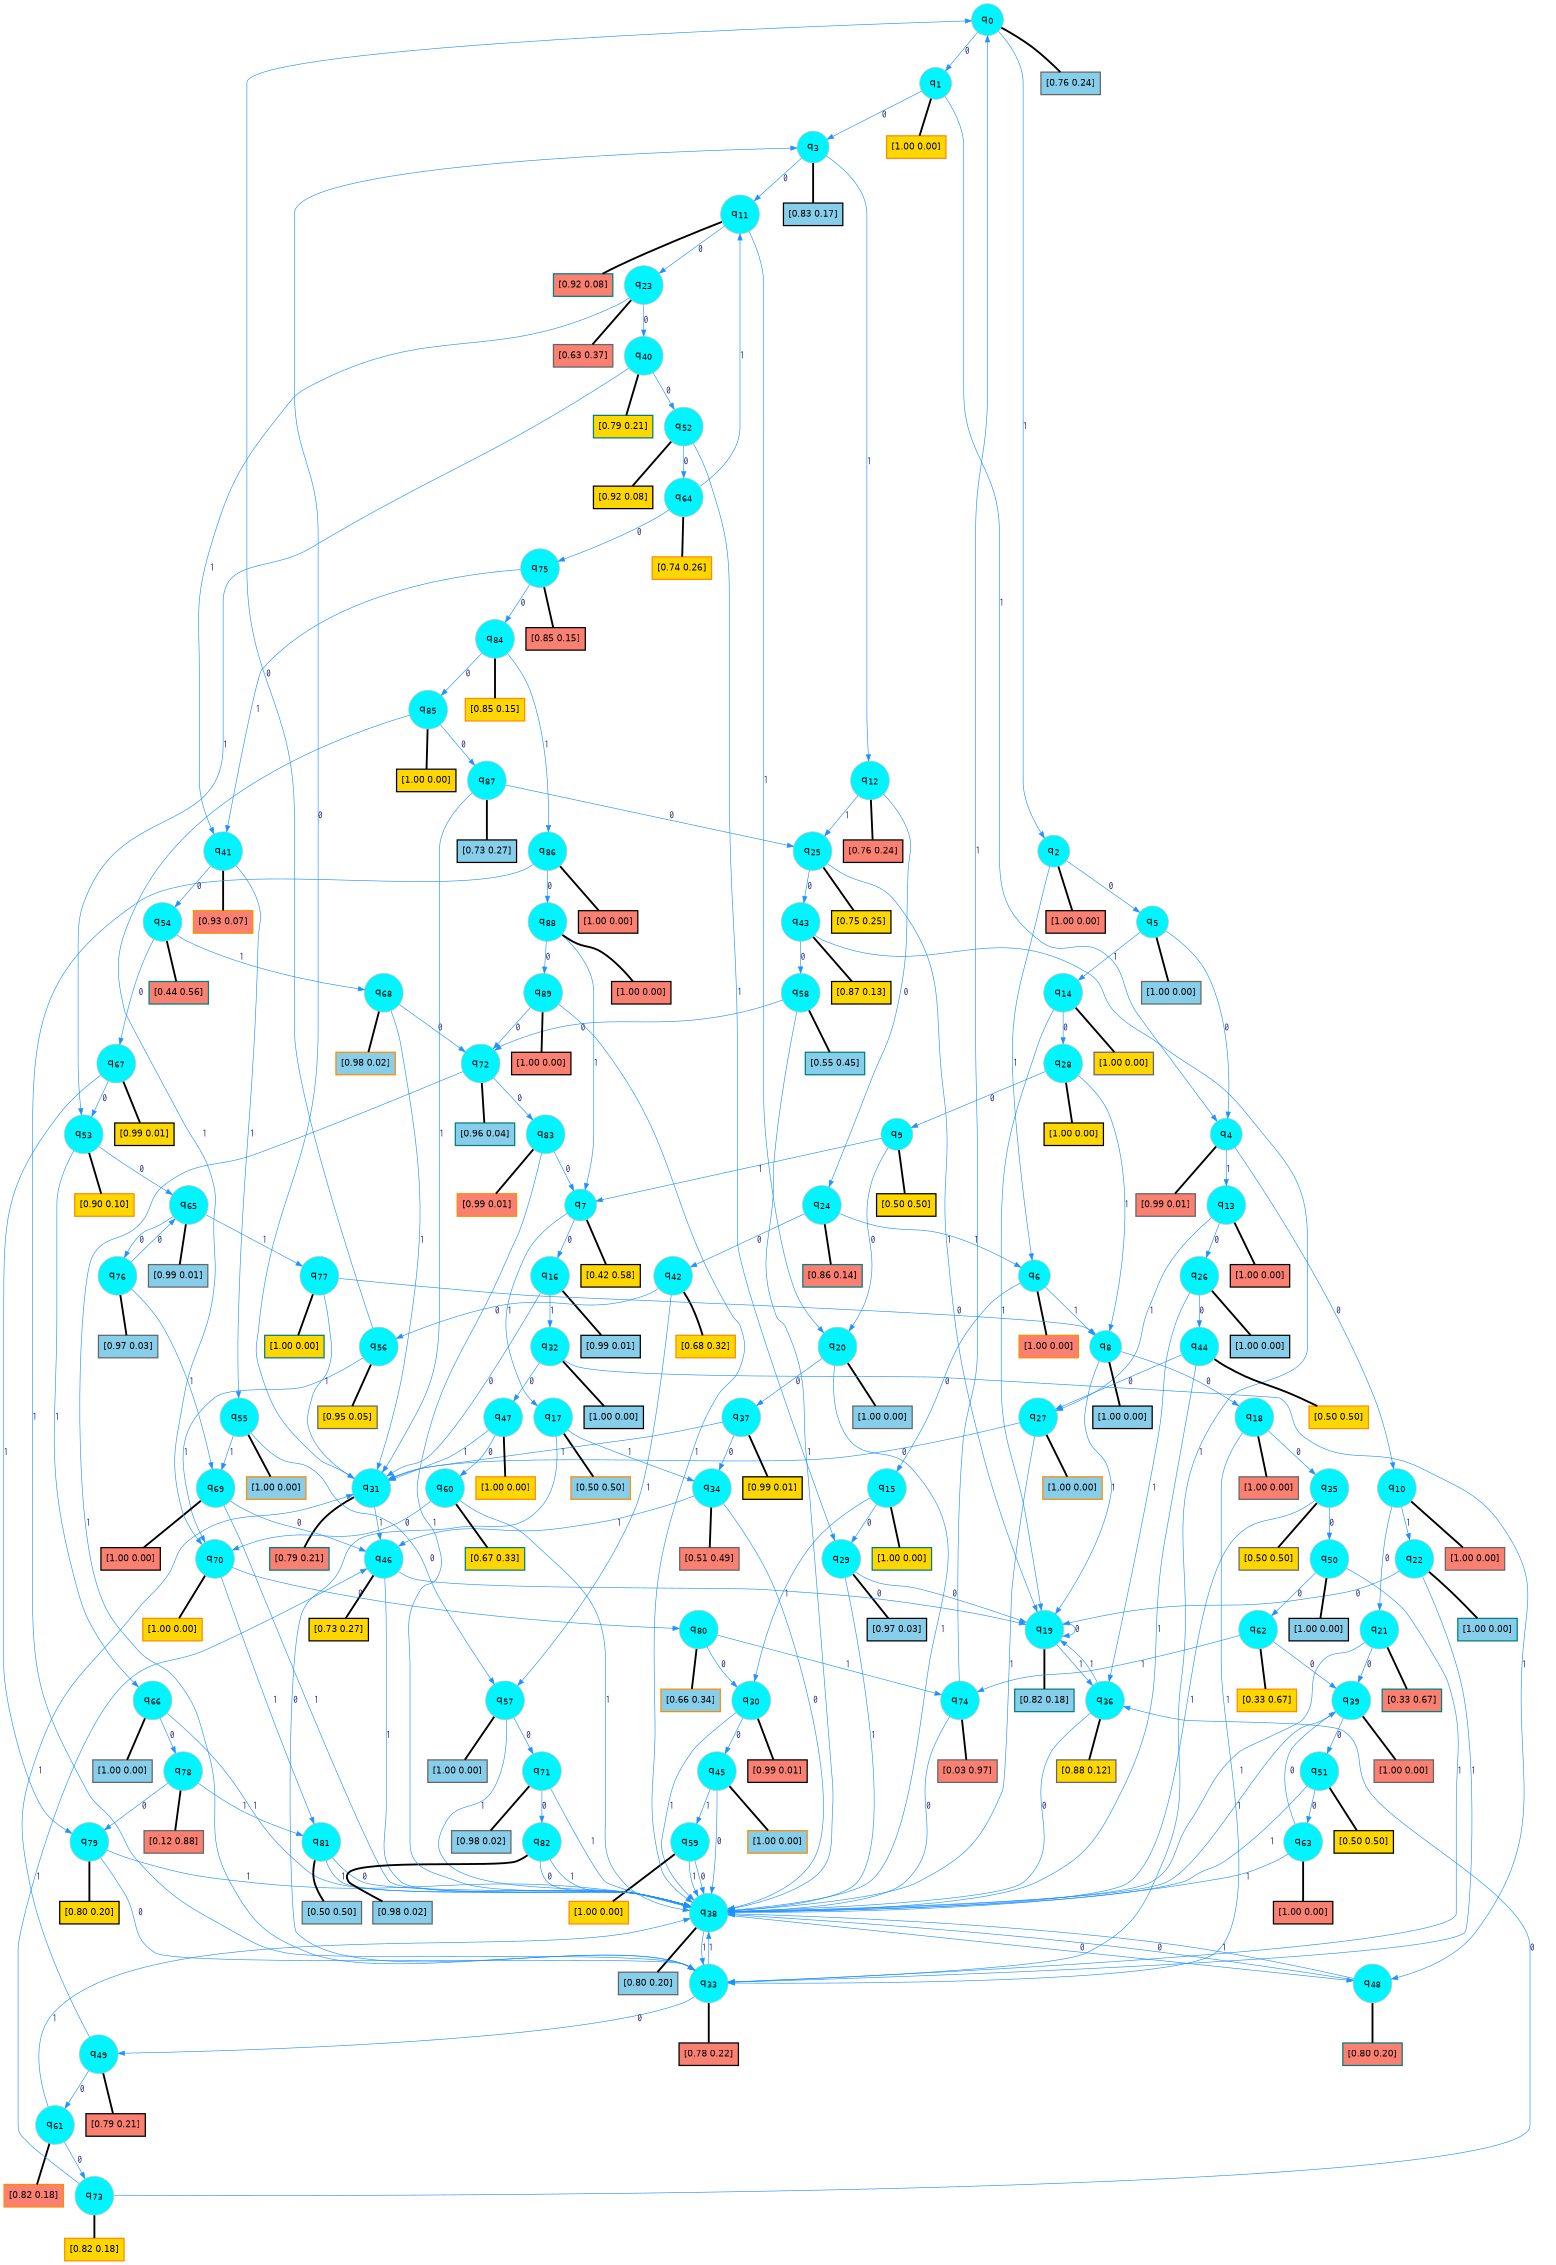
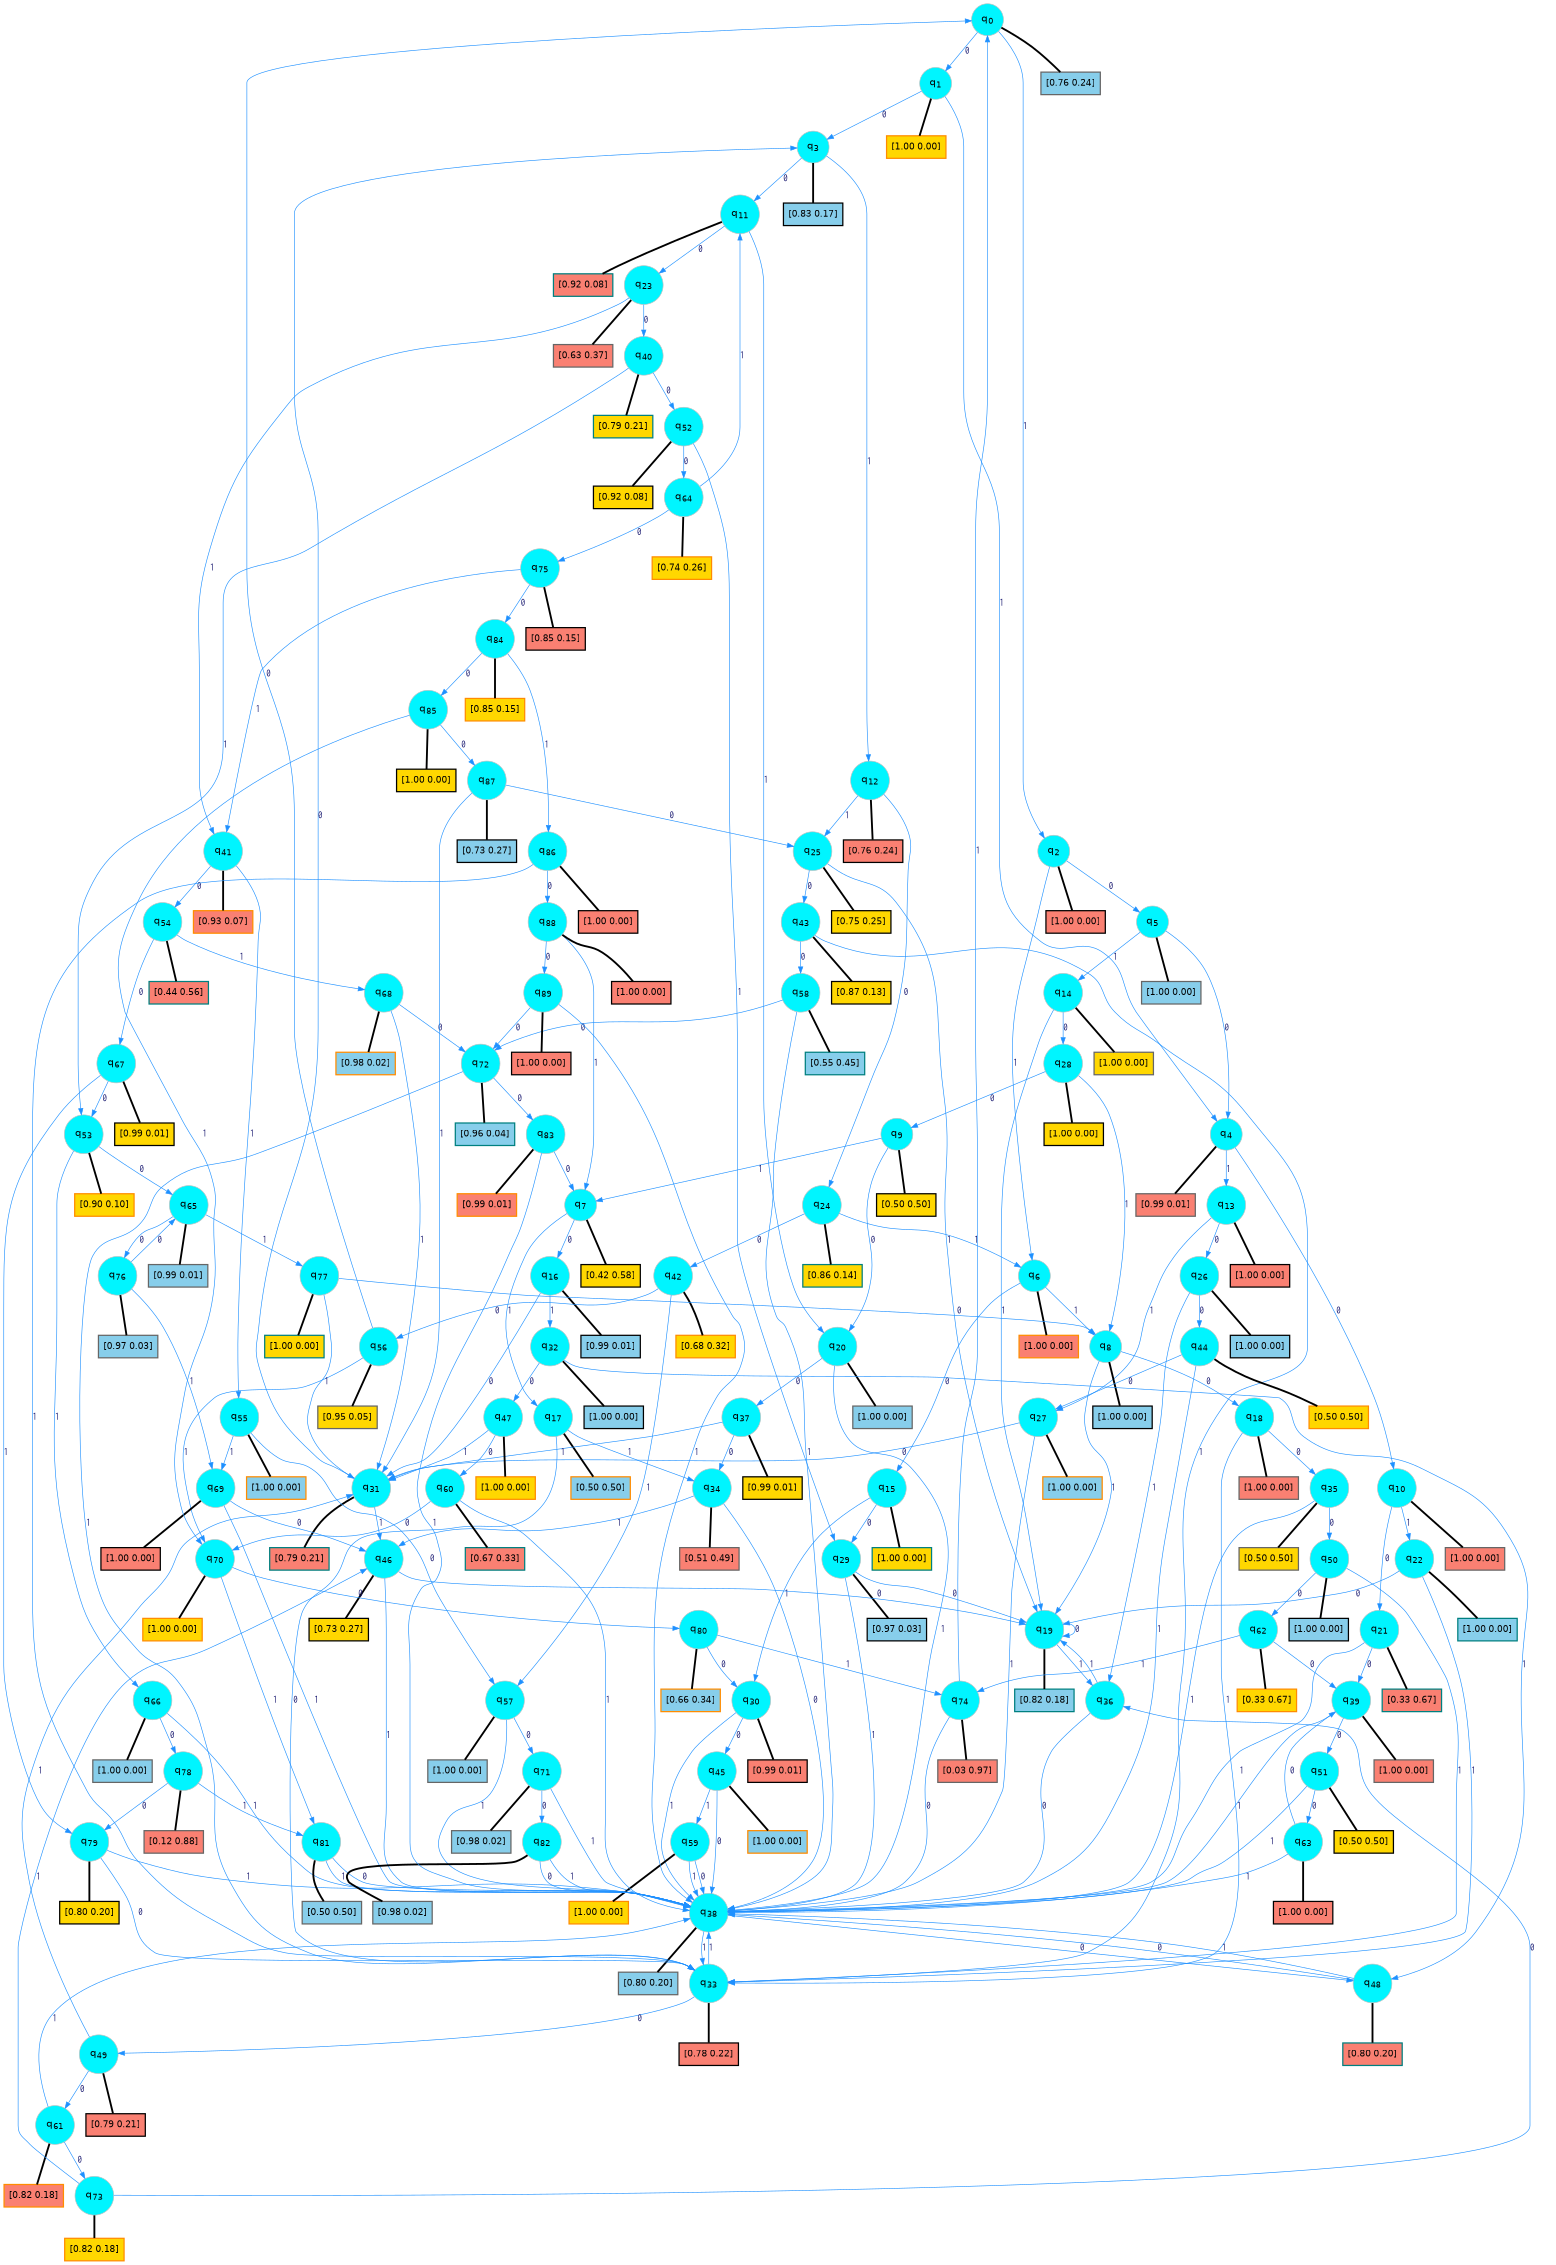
(832, 1276) -> (832, 1276)
(495, 1559) -> (495, 1559)
(1086, 1771) -> none
